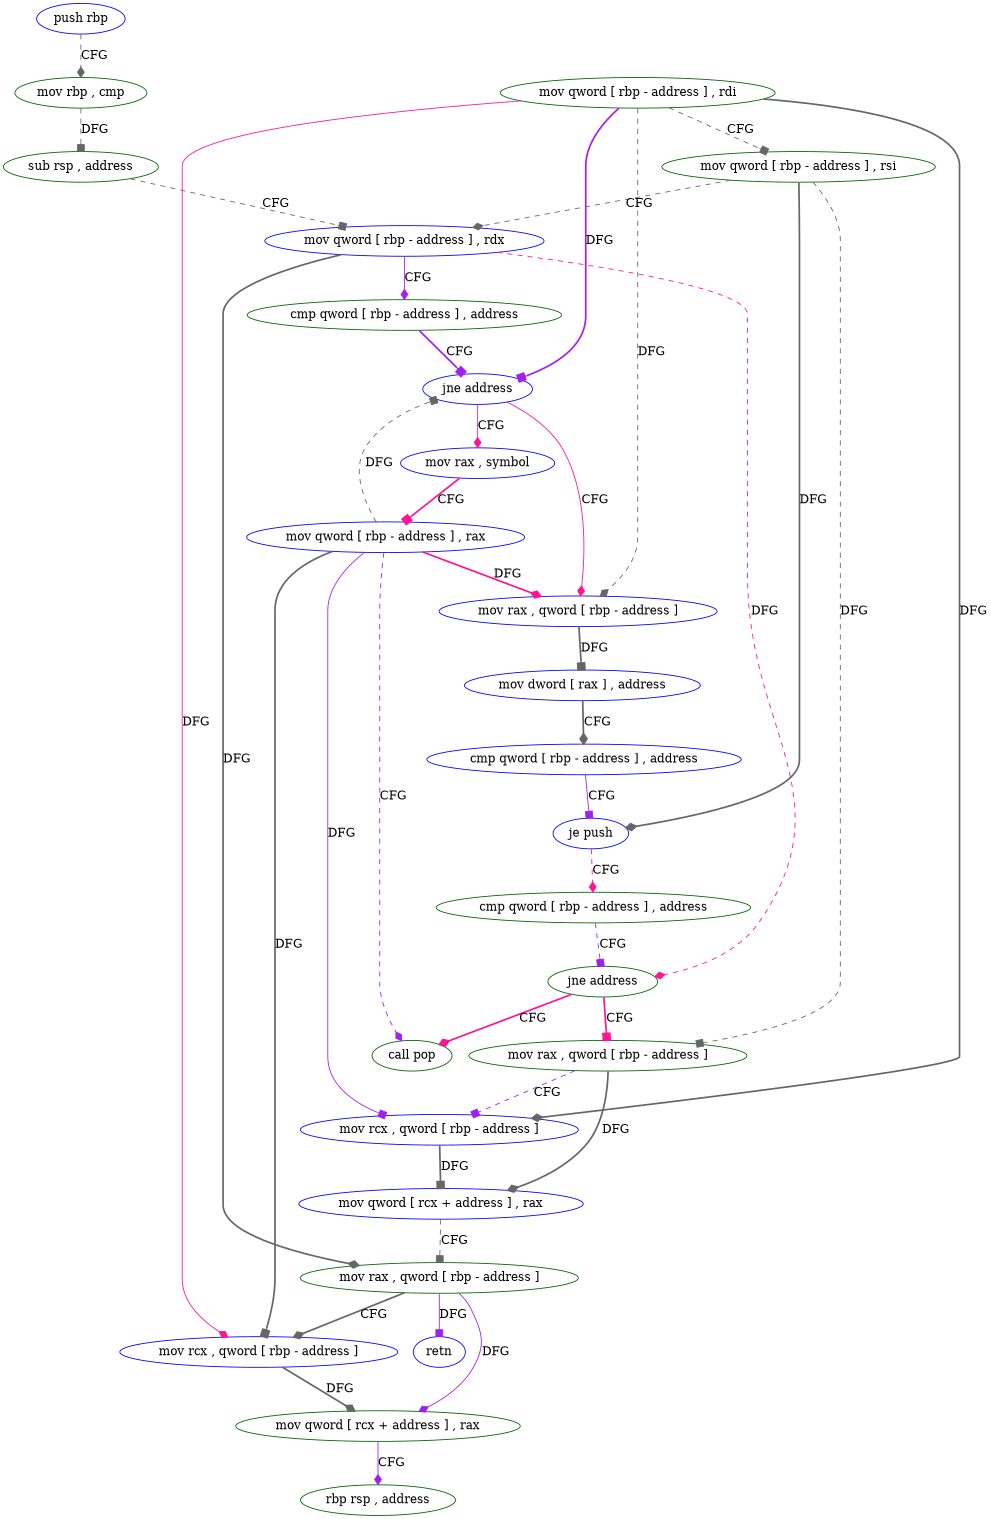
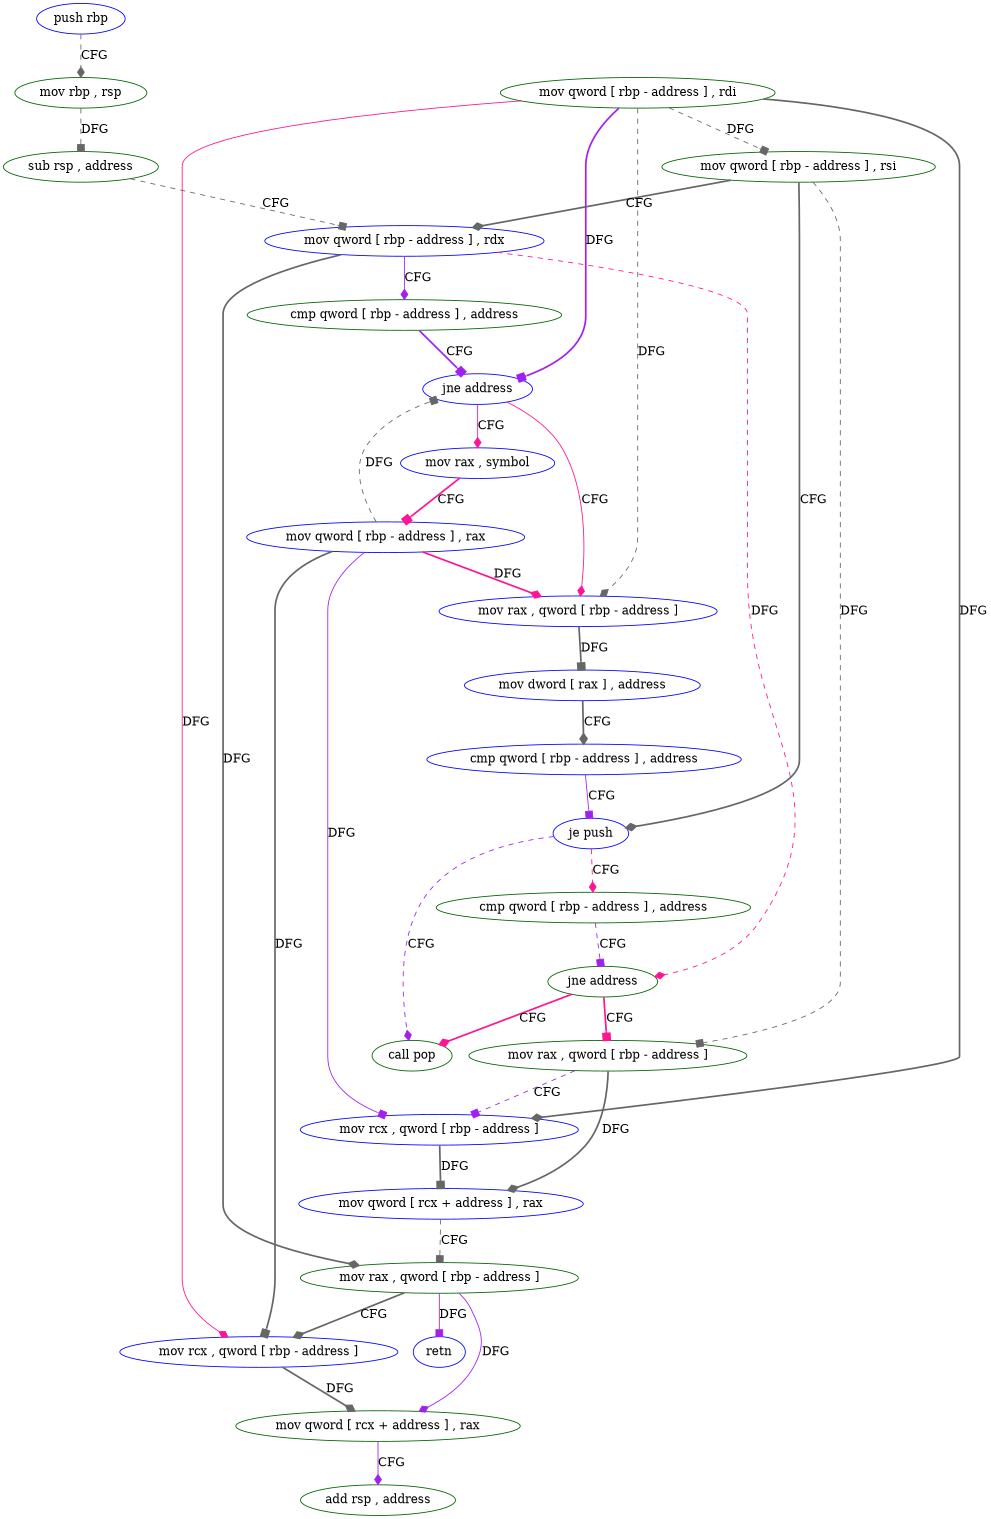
(81, 93) -> (81, 93)
(741, 130) -> (741, 130)
(607, 203) -> (607, 203)
(814, 500) -> (814, 500)
(380, 794) -> (428, 893)
(378, 1500) -> (378, 1500)
